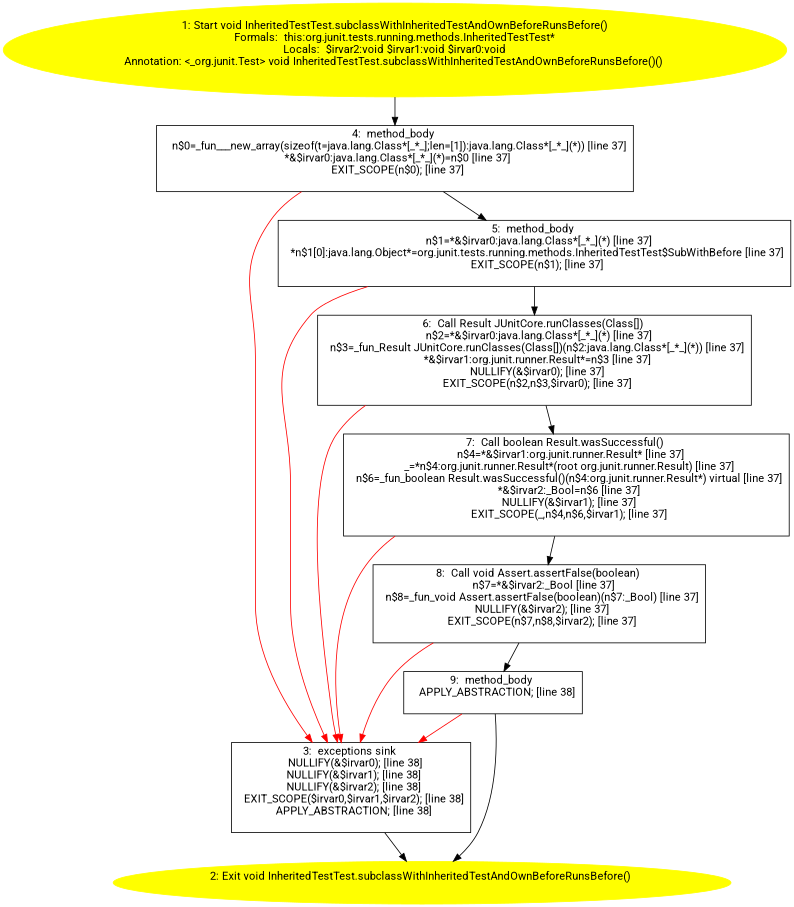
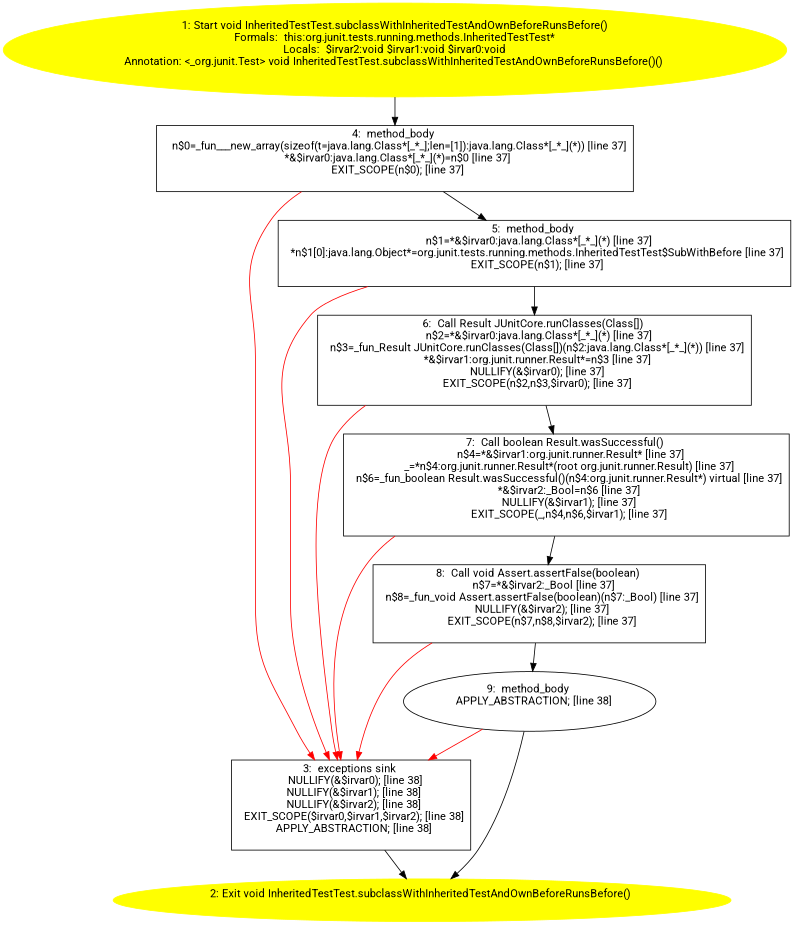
(493, 693) -> (530, 701)
